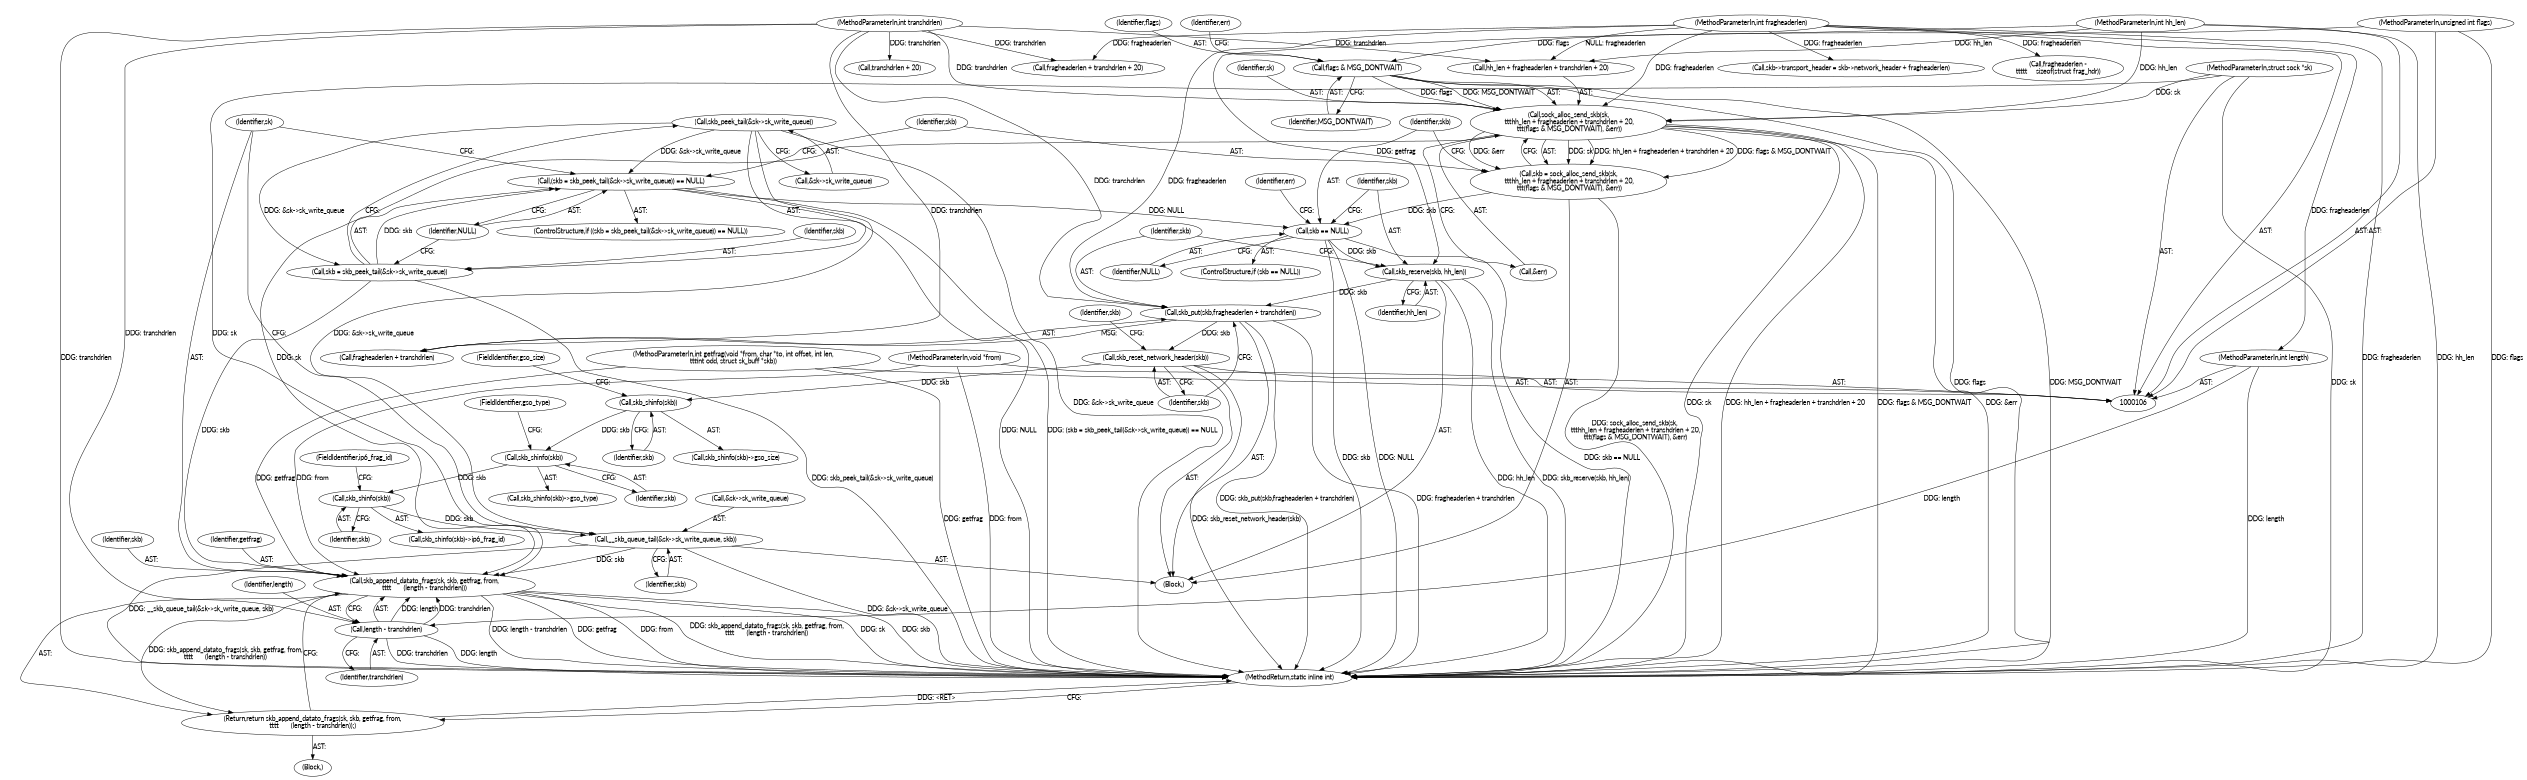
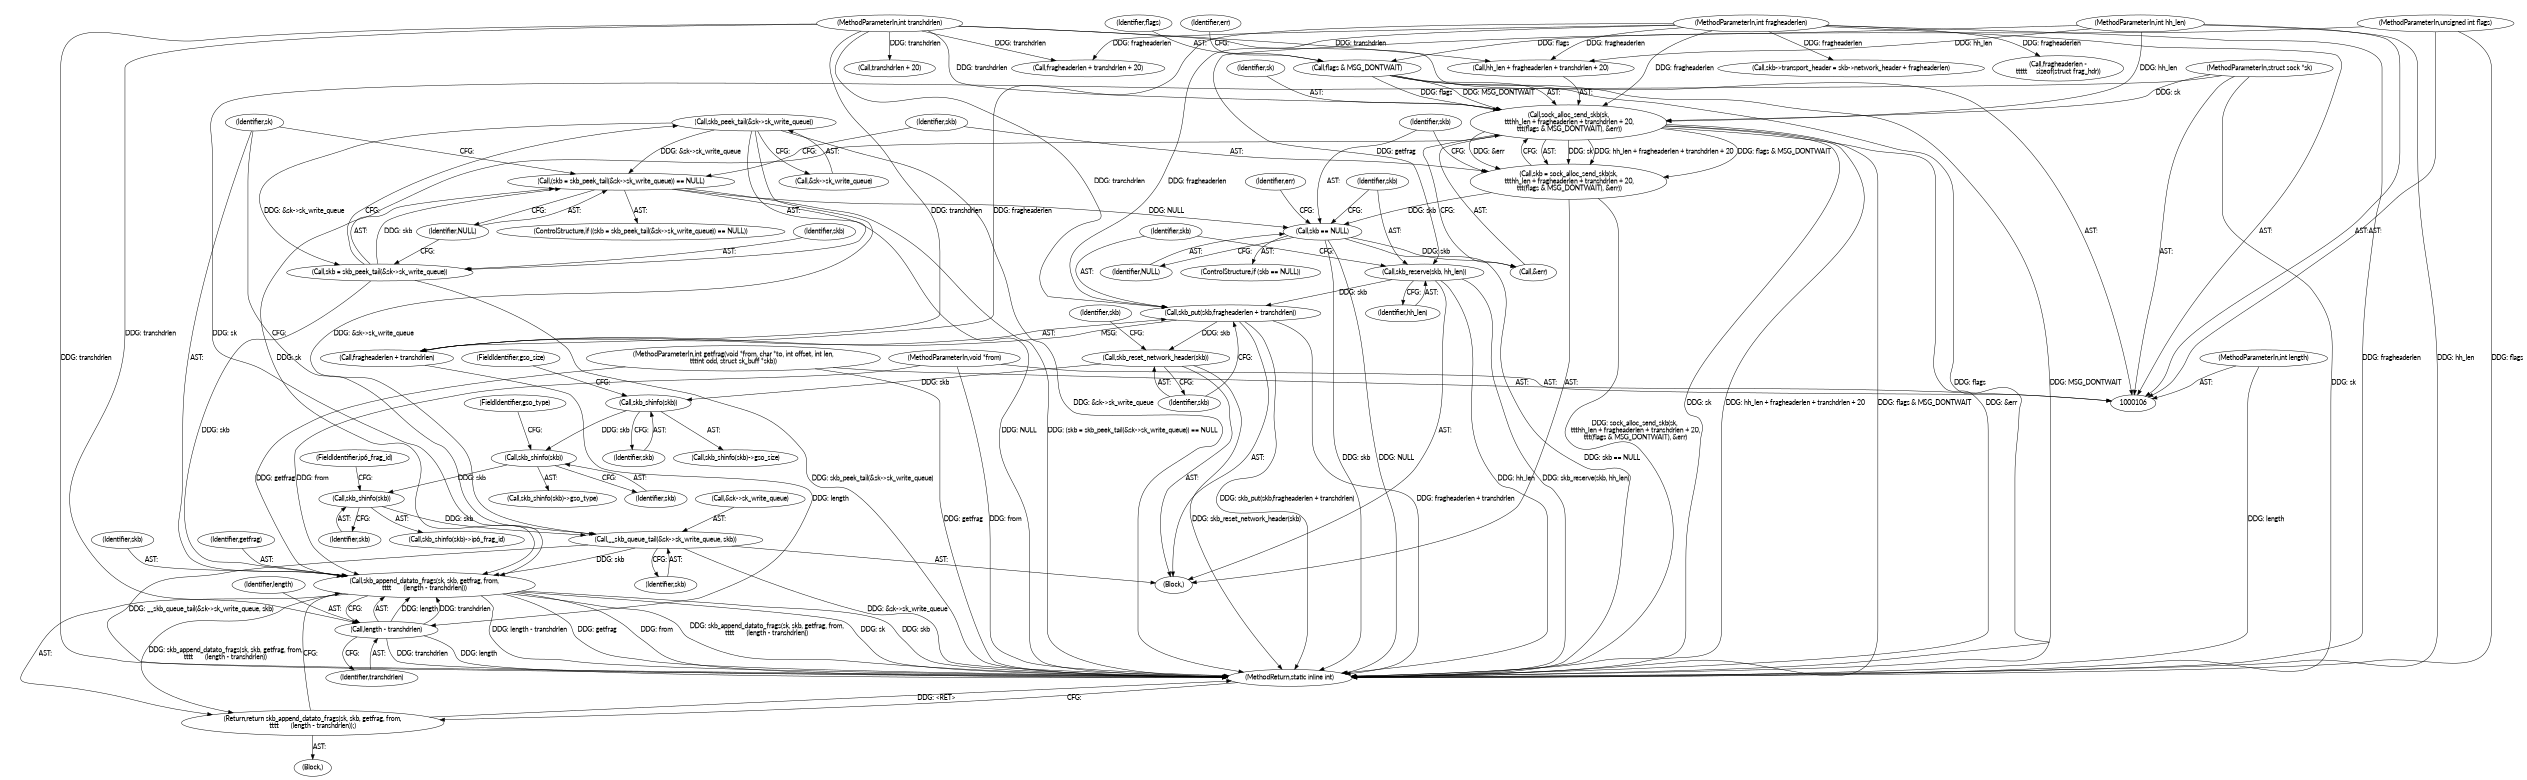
(1615, 44) -> (1615, 44)
(2243, 45) -> (997, 105)
(1331, 123) -> none
(1350, 257) -> (1414, 254)
(1650, 381) -> (1799, 83)
(1406, 590) -> (805, 489)
